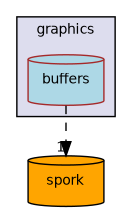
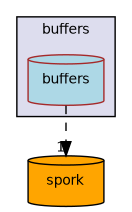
(66, 30) -> (66, 30)
